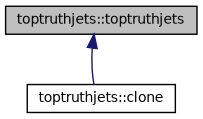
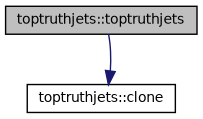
(92, 67) -> (111, 52)
